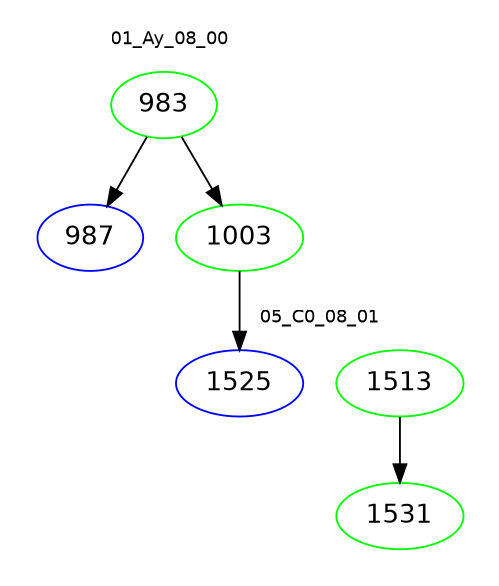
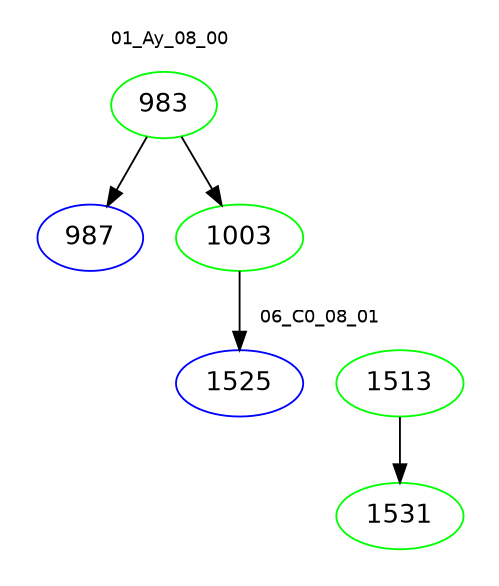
(320, 318) -> (320, 318)
